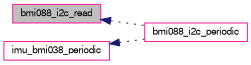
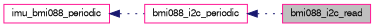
(128, 23) -> (270, 14)
(57, 51) -> (57, 14)
